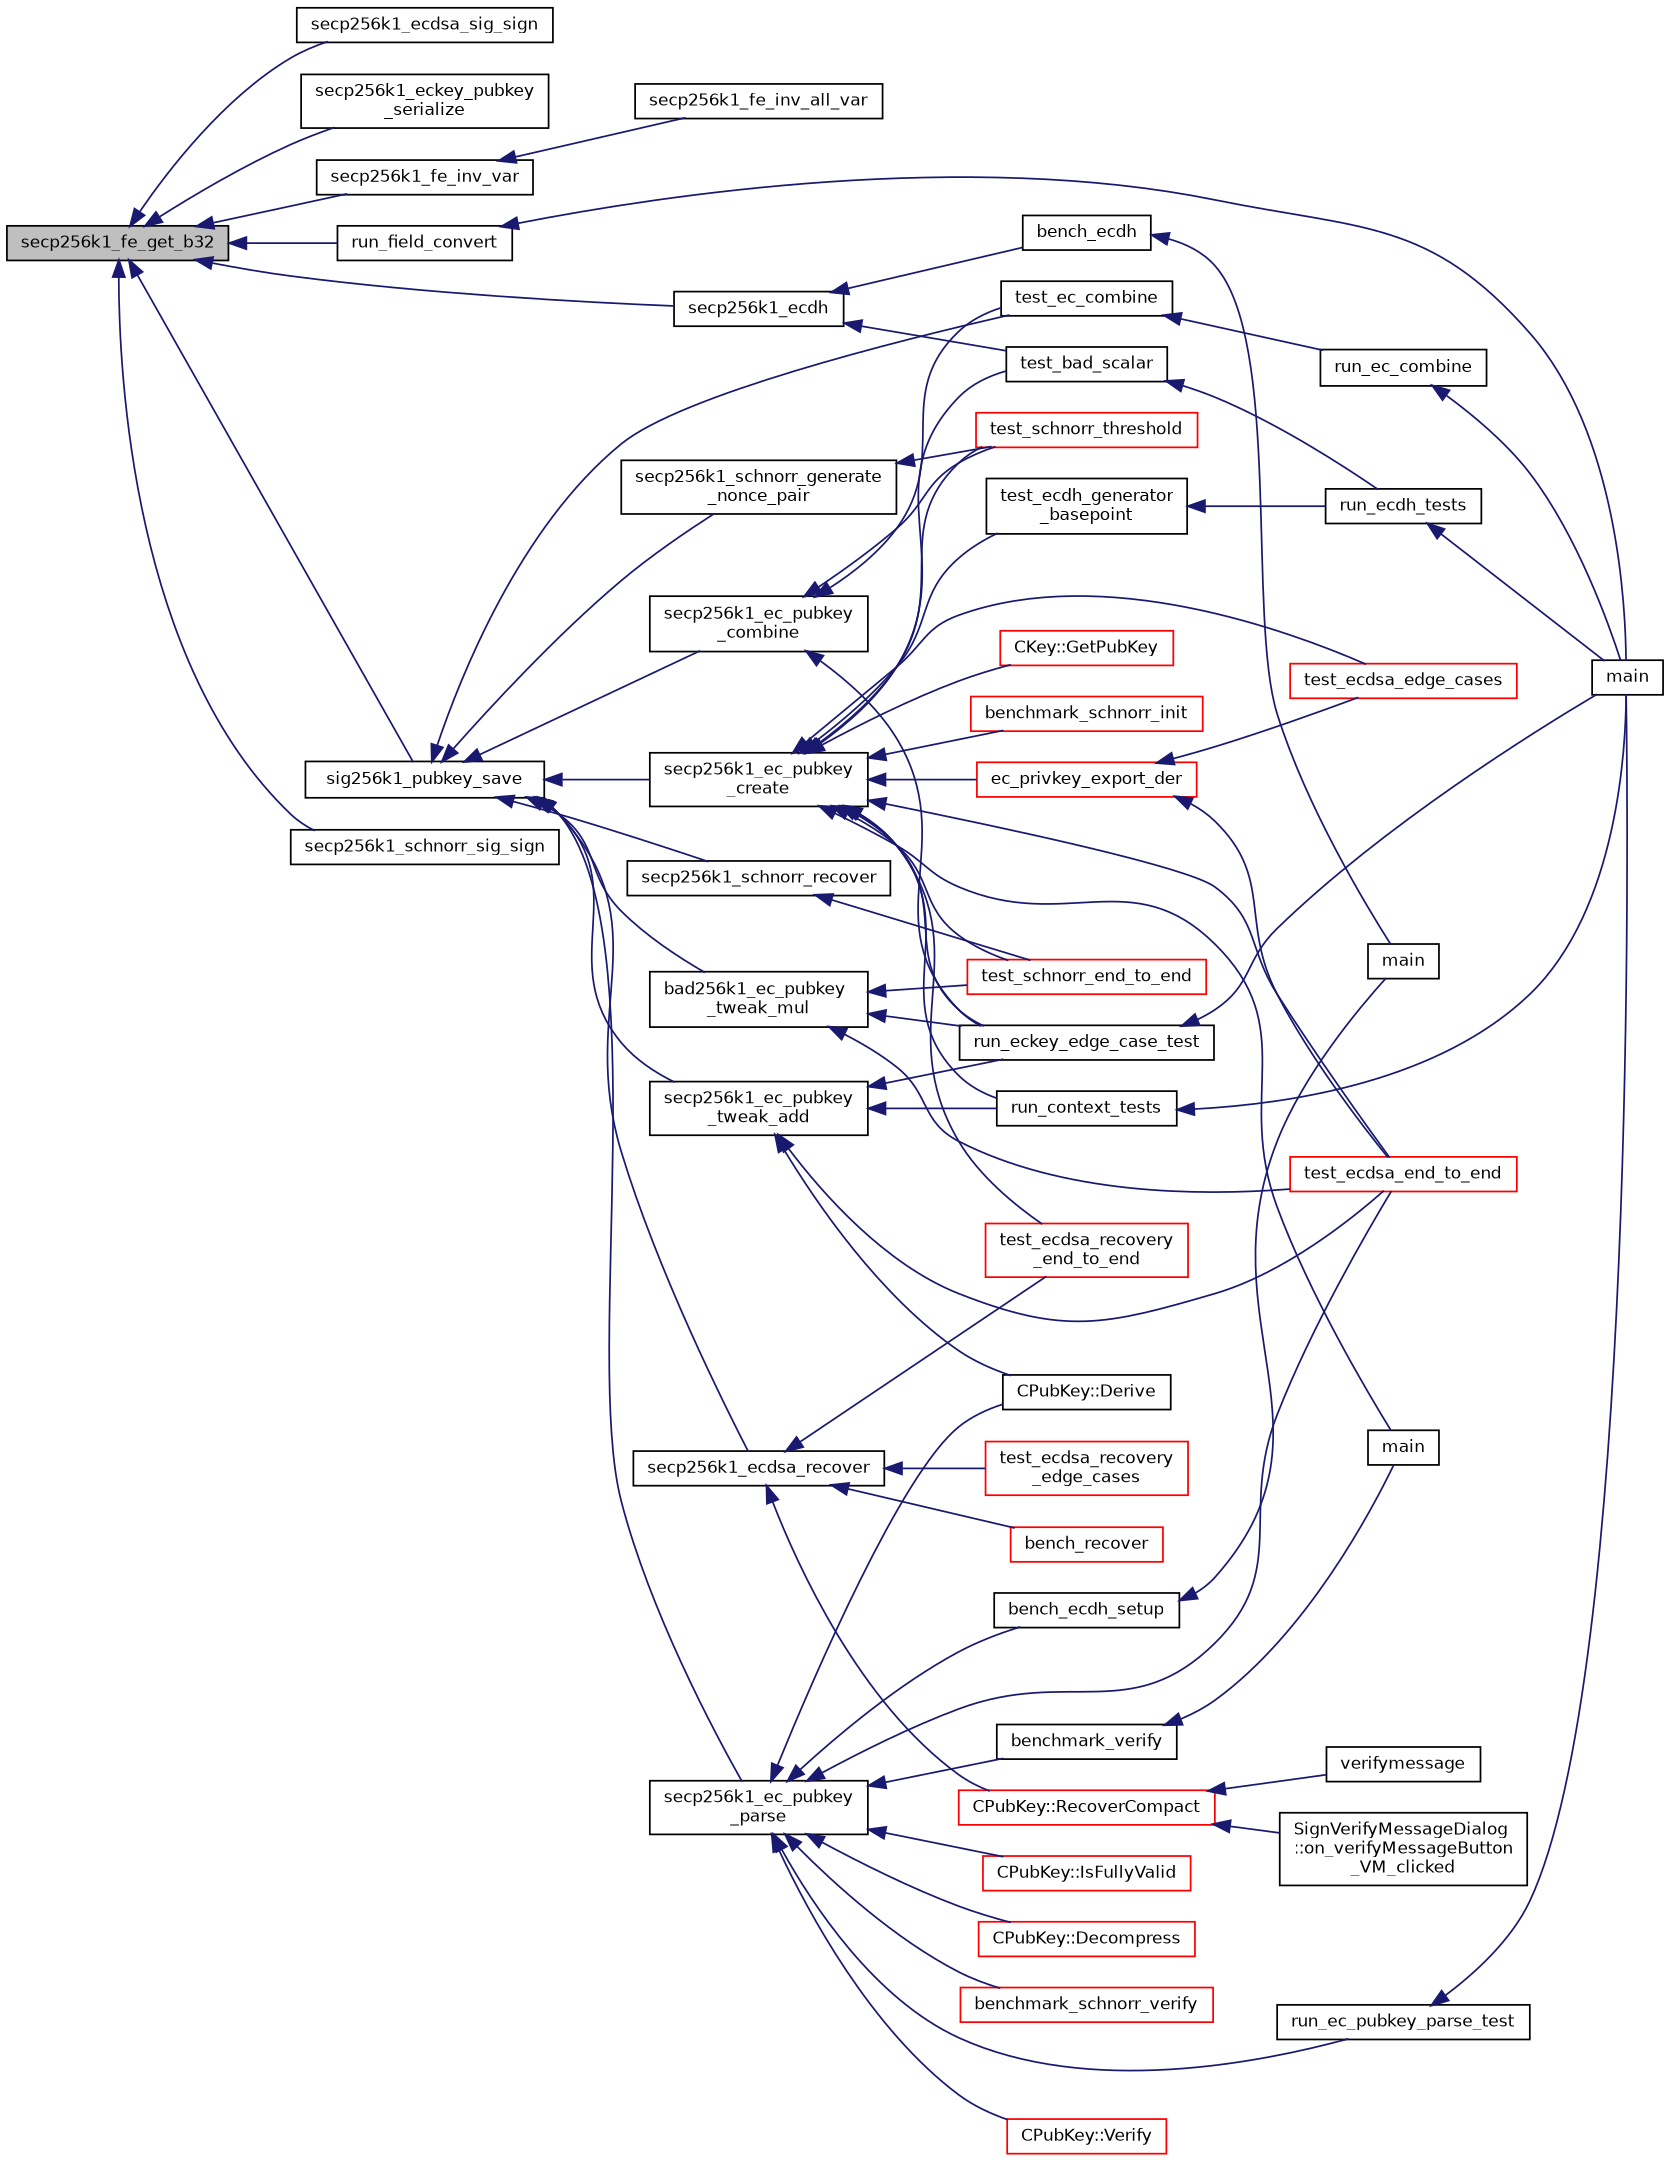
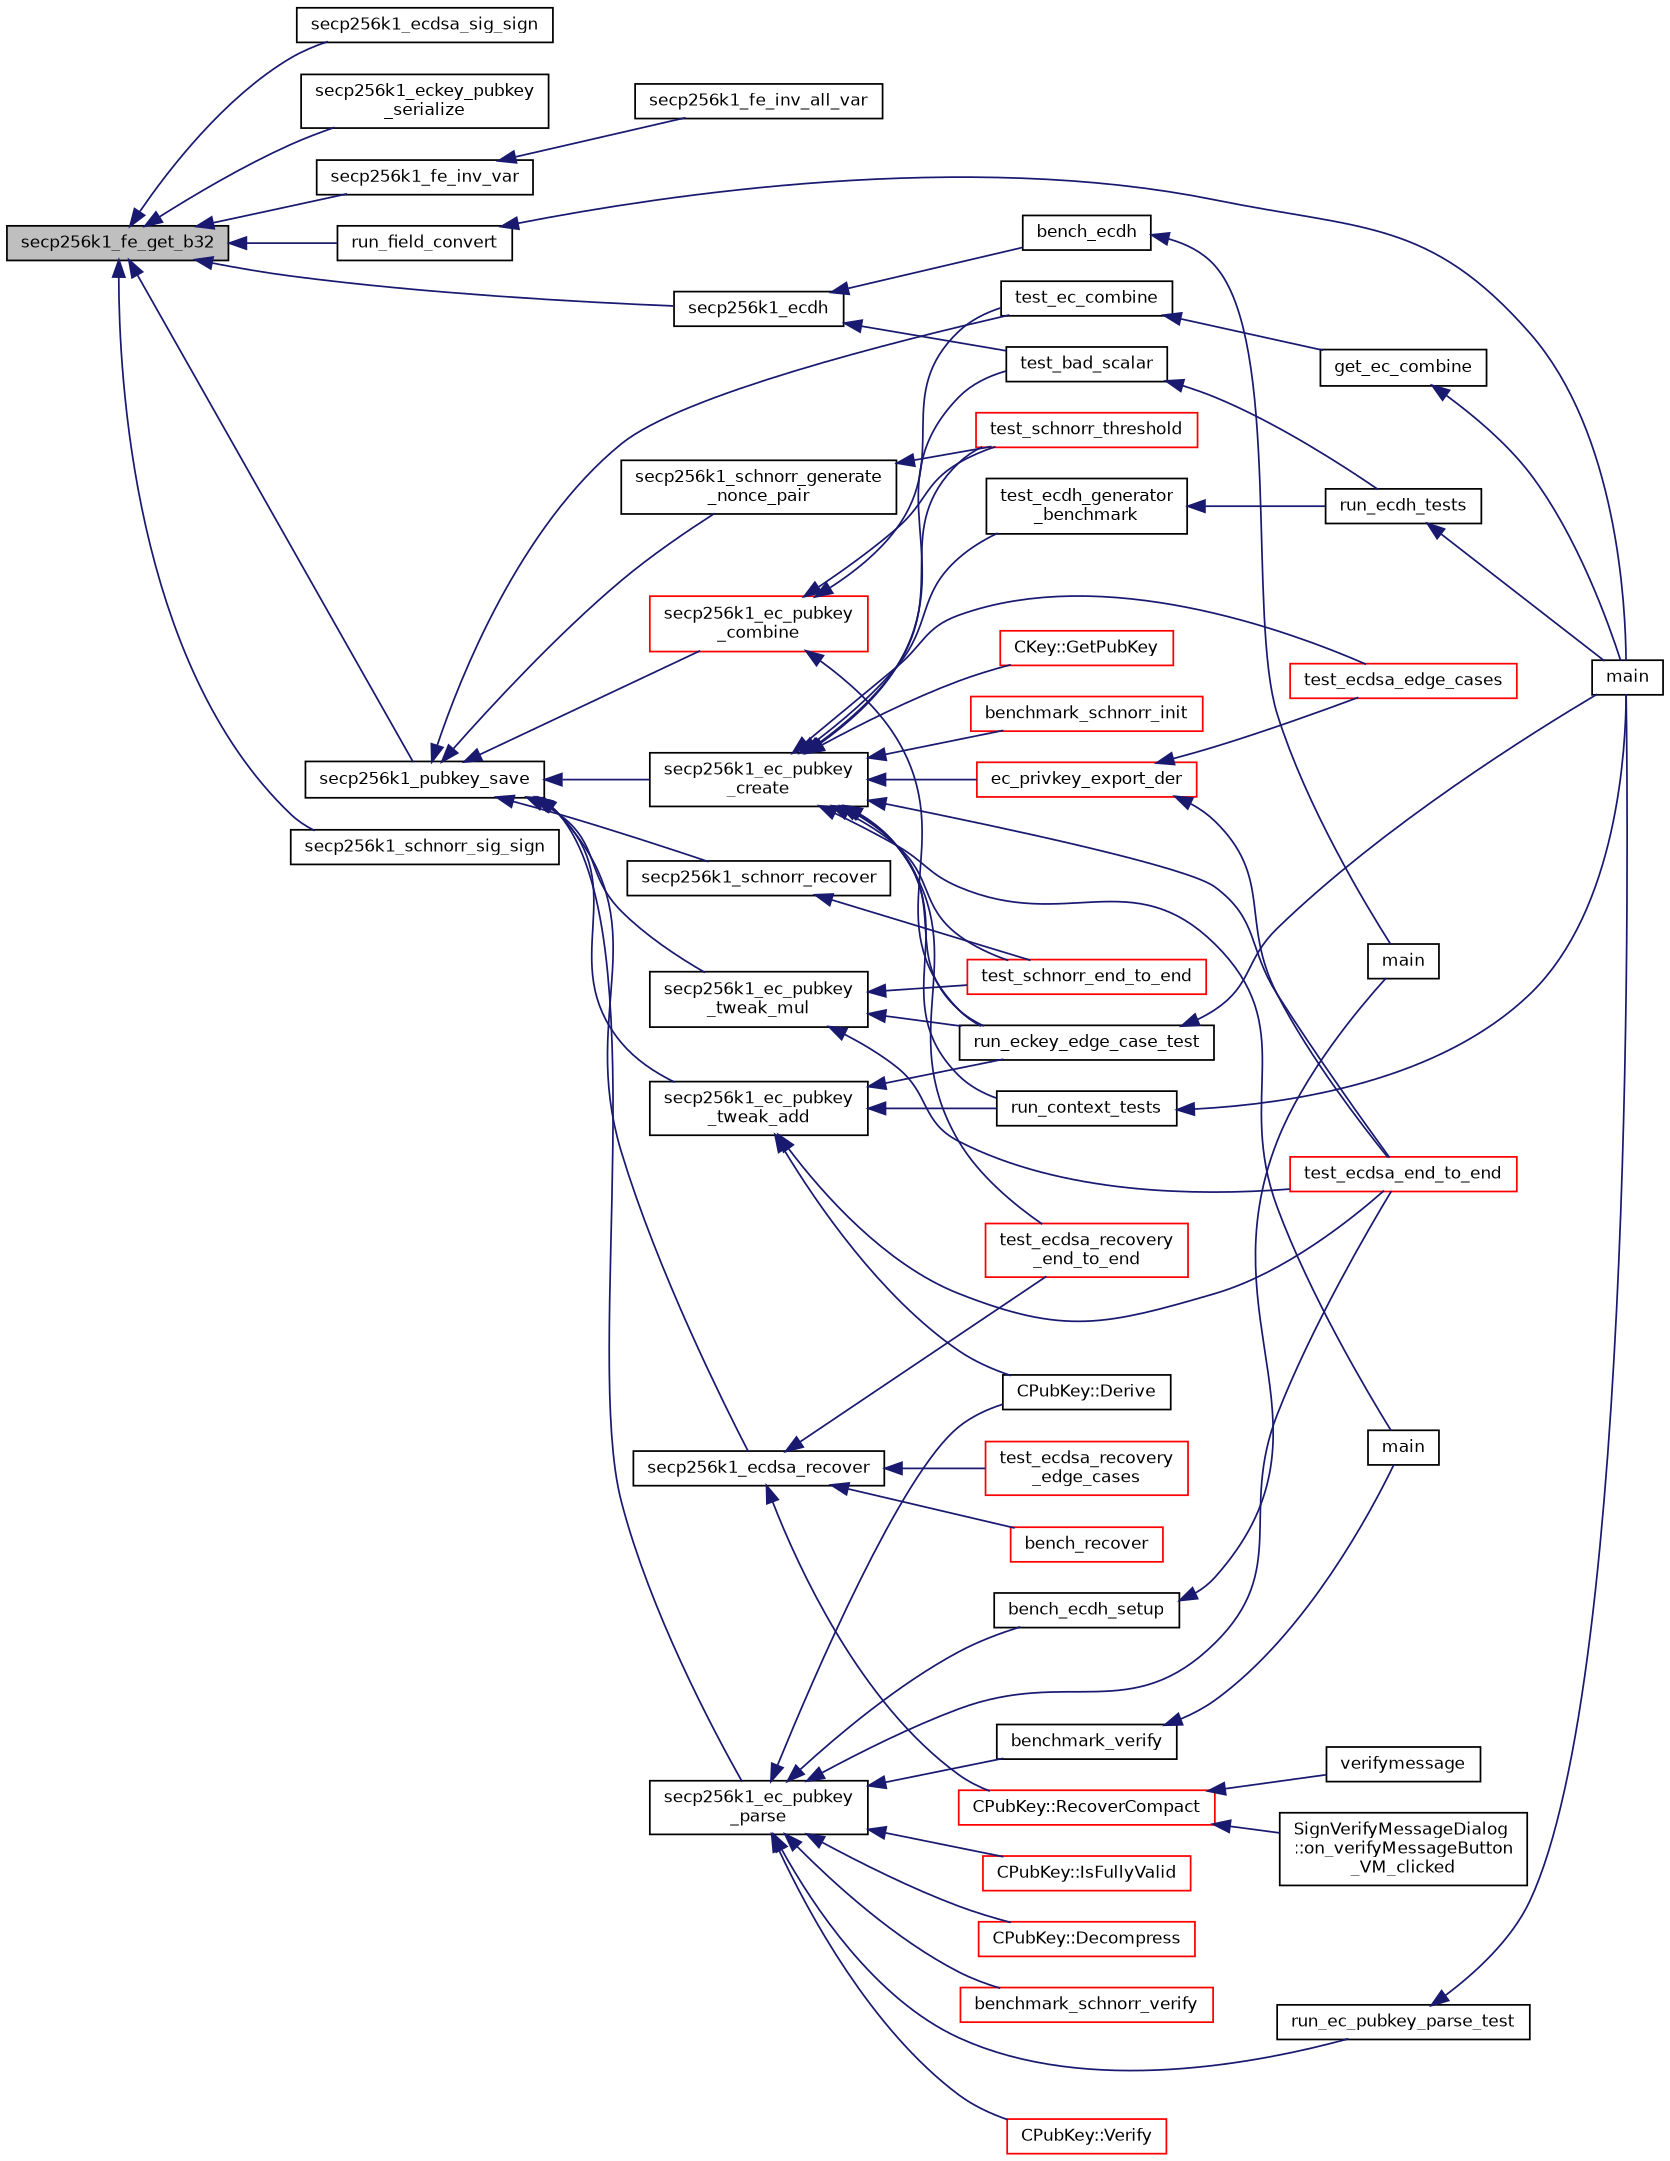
(1403, 368) -> (1403, 368)
(1087, 506) -> (1087, 506)
(759, 624) -> (759, 624)
(425, 780) -> (425, 780)
(759, 999) -> (759, 999)
